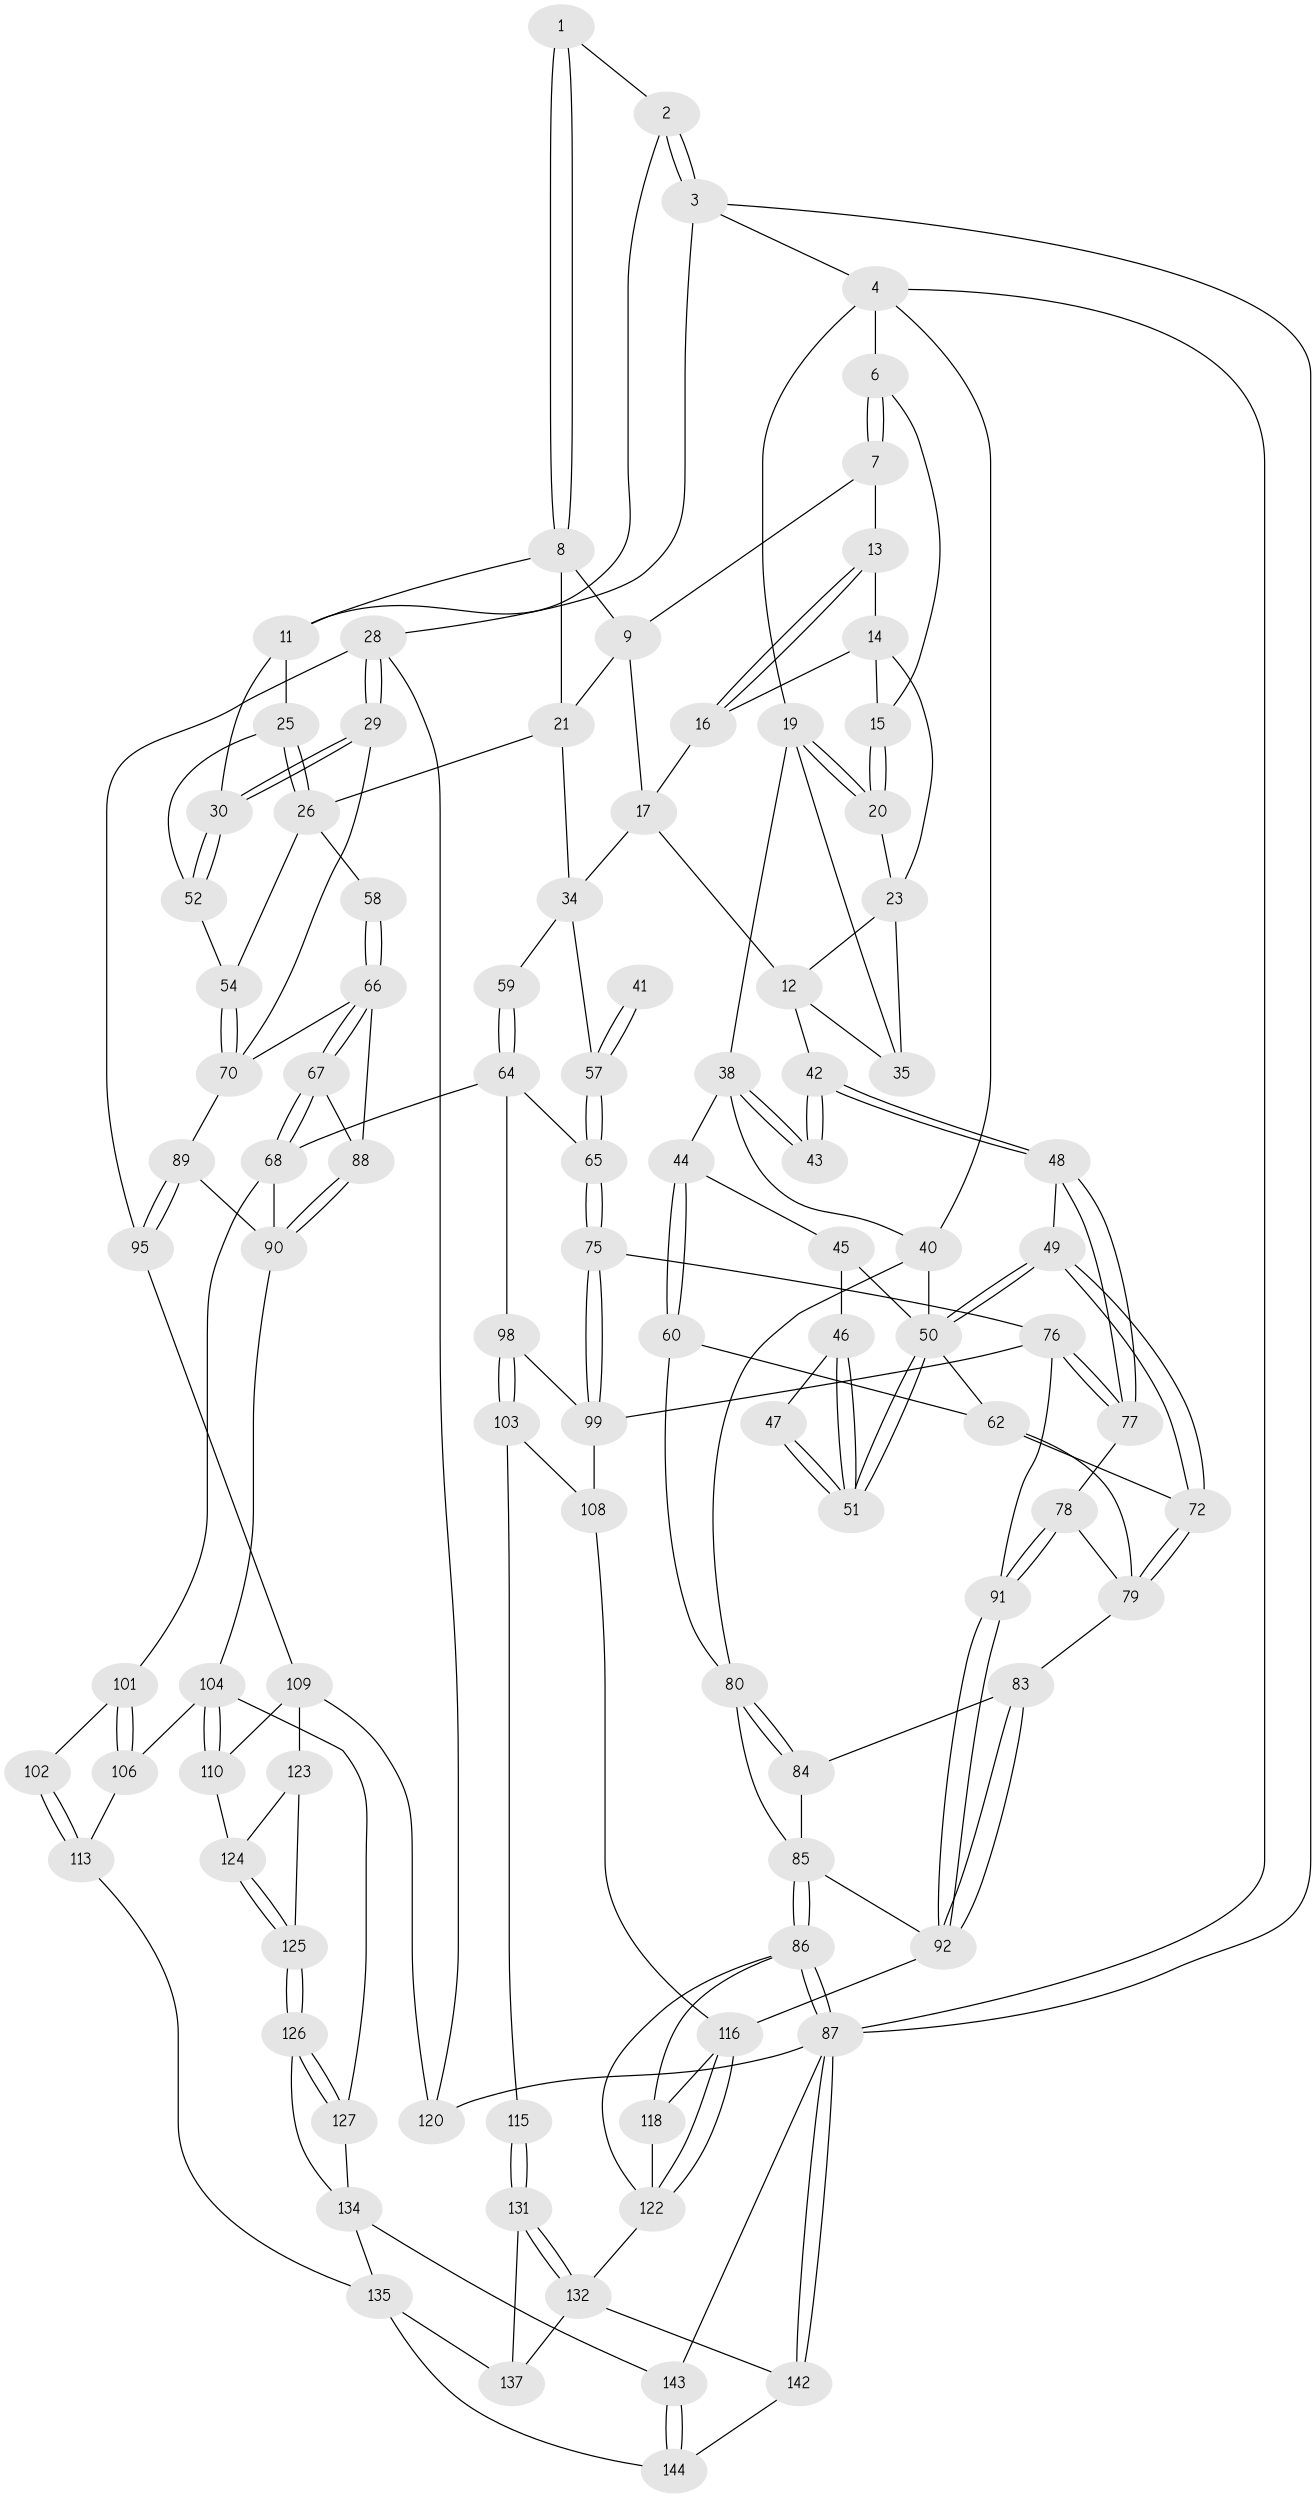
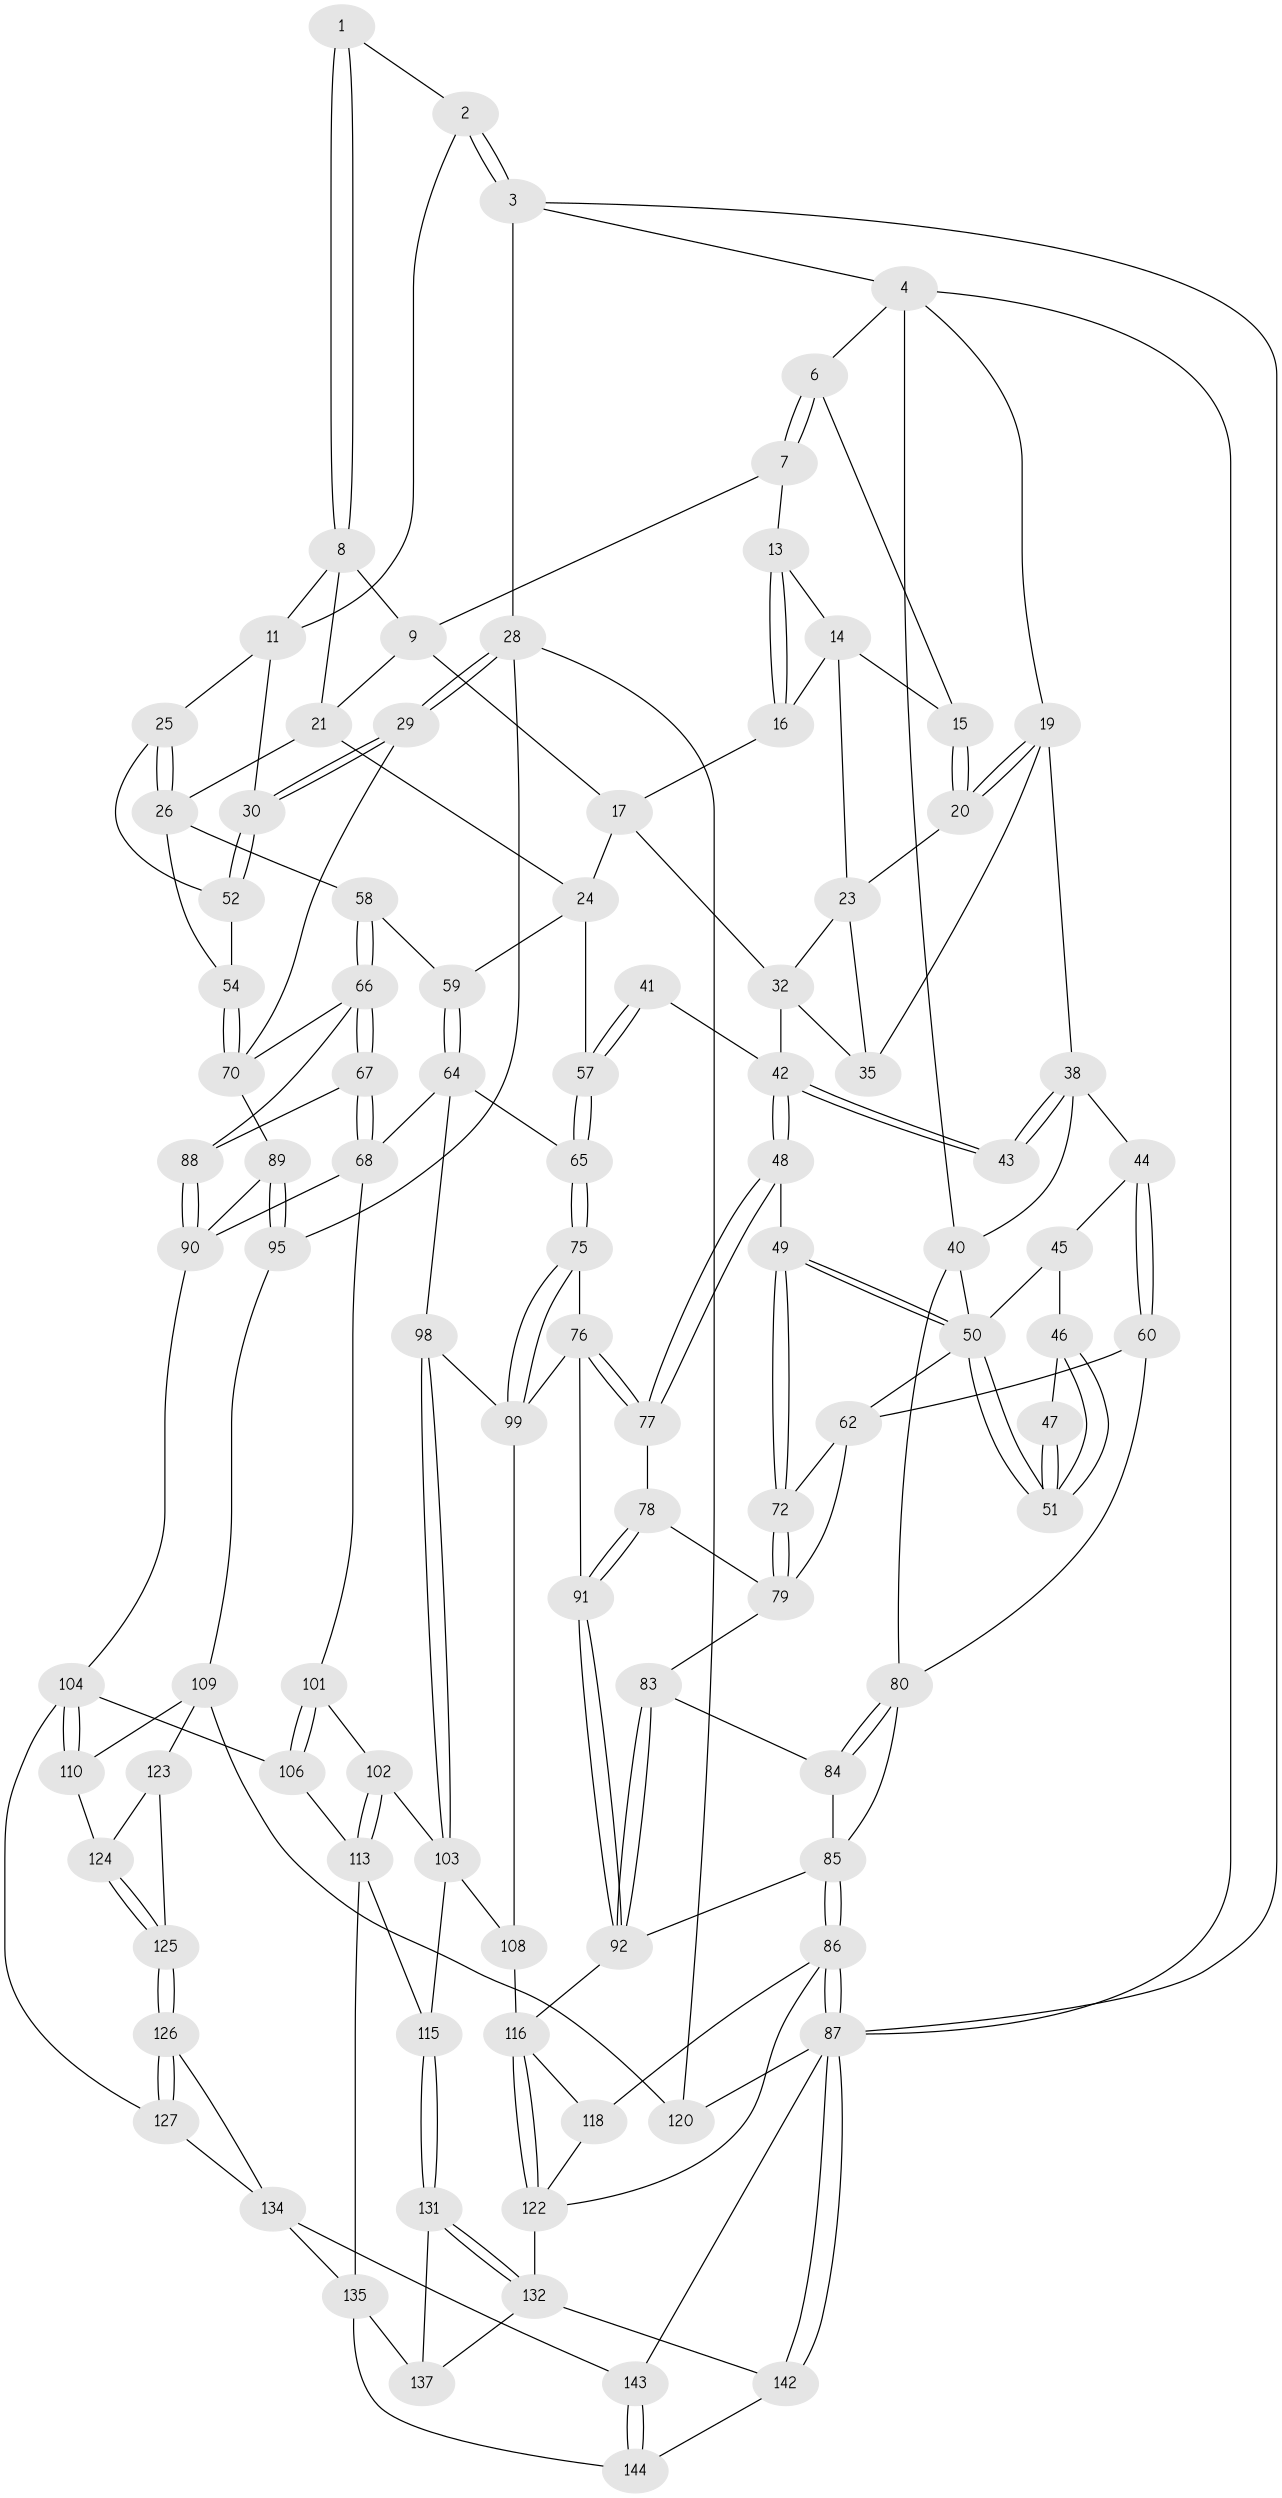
(570, 900) -> (586, 900)
none -> (408, 943)
(789, 987) -> (781, 987)
none -> (706, 1025)
none -> (413, 1816)
none -> (395, 1947)
